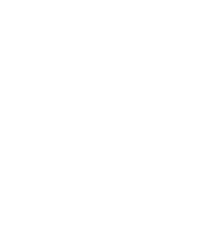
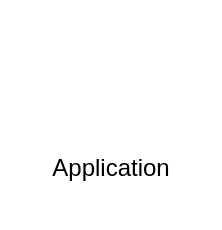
none -> (110, 169)
